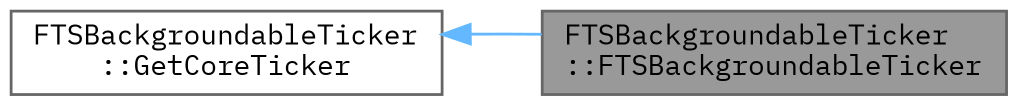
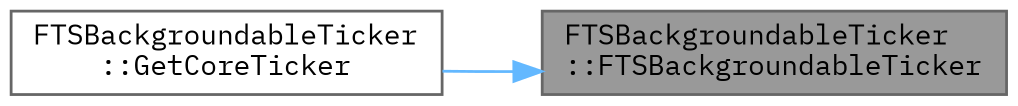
(506, 34) -> (478, 72)
